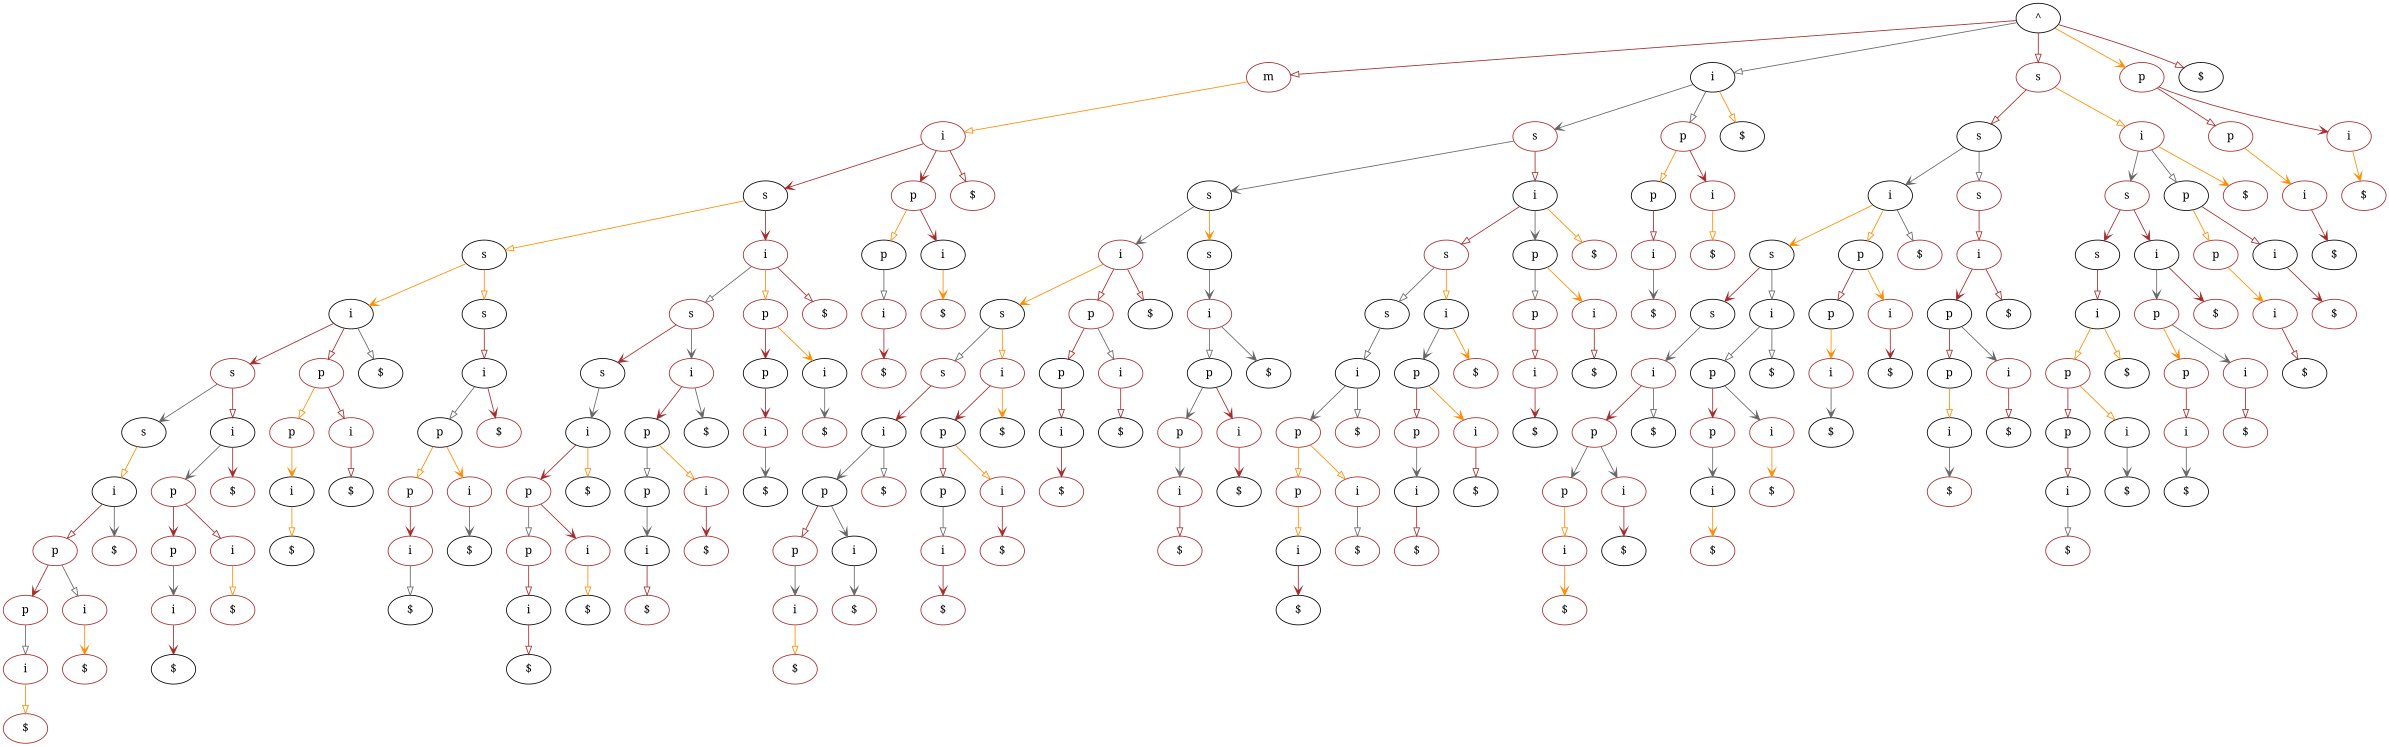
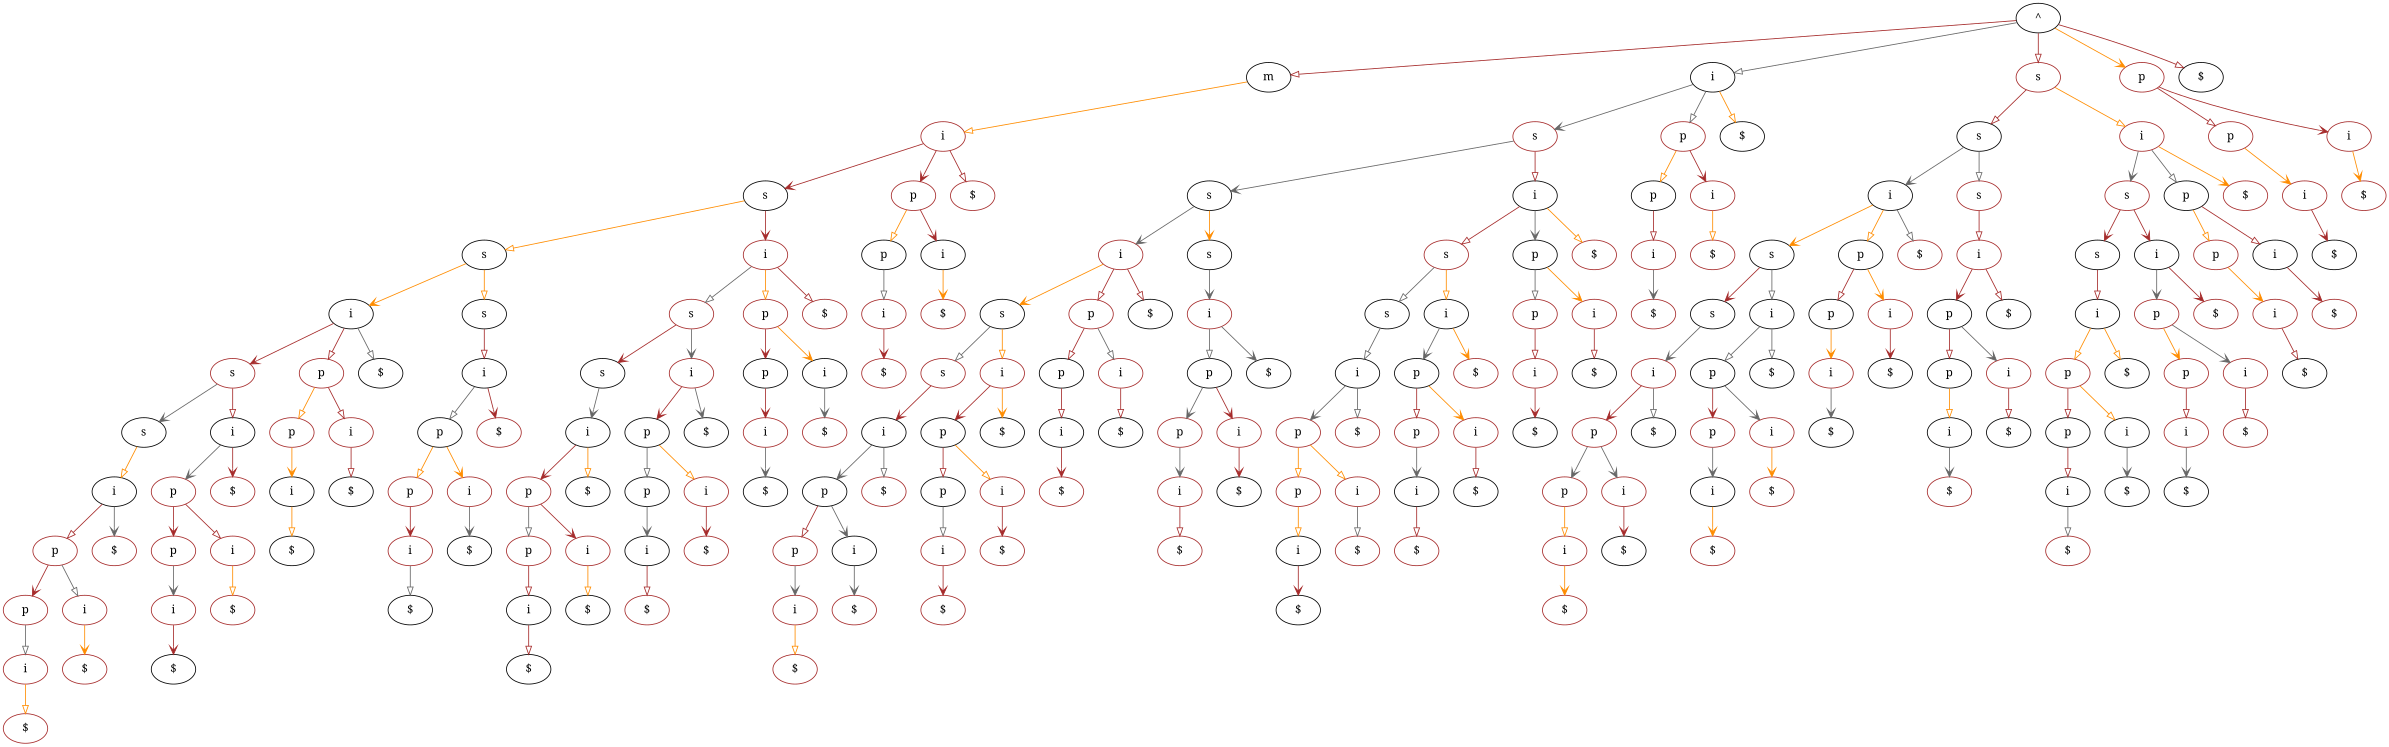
(1269, 77) -> (1269, 77)
